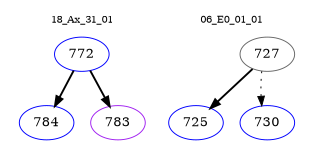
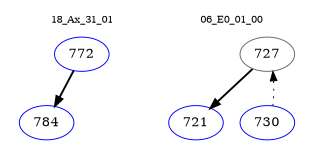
(232, 20) -> (232, 20)
(261, 84) -> (274, 93)
(118, 123) -> none
(196, 123) -> (196, 123)
